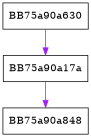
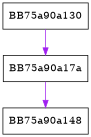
(46, 16) -> (46, 16)
(46, 121) -> (46, 121)
